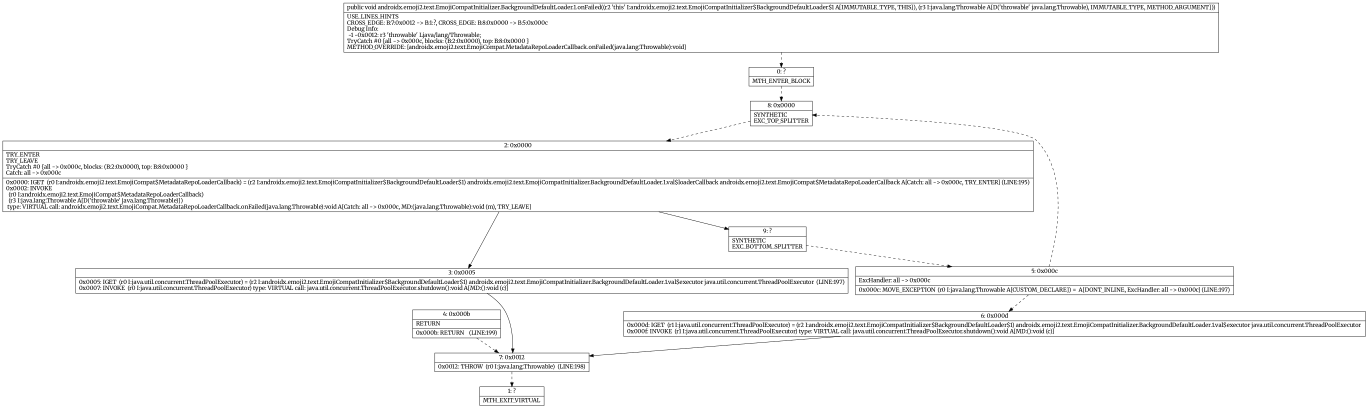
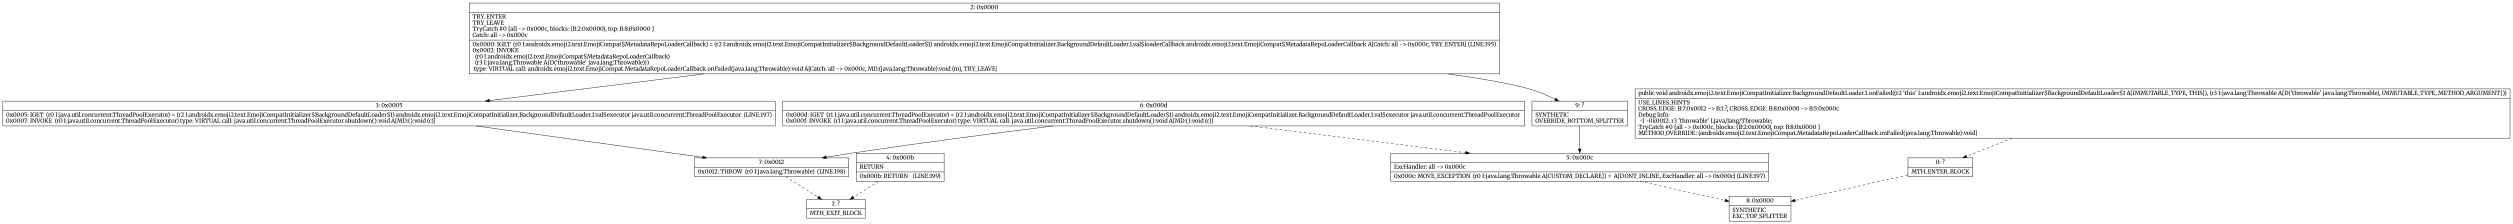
(711, 131) -> none
(767, 247) -> (1580, 121)
(877, 256) -> (1580, 137)
(1020, 302) -> (1358, 139)
(486, 344) -> (866, 189)
(512, 401) -> (836, 213)
